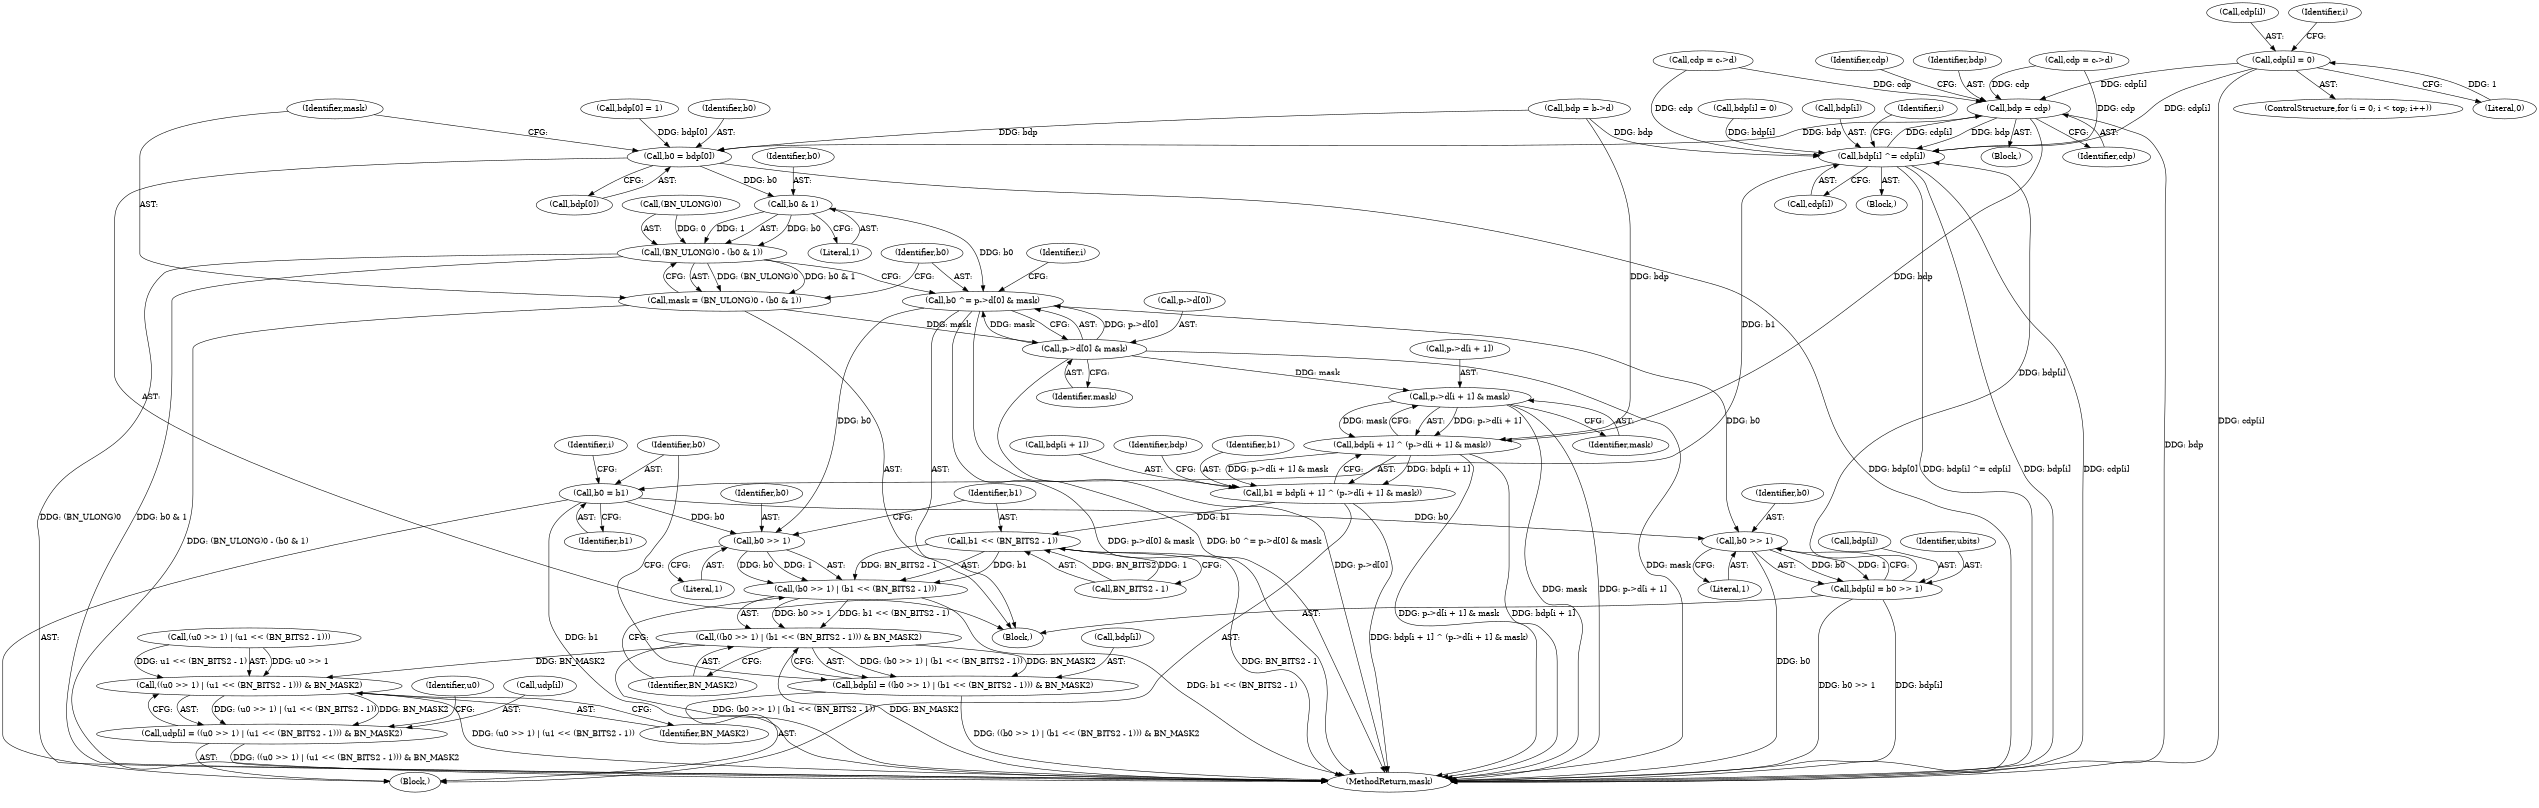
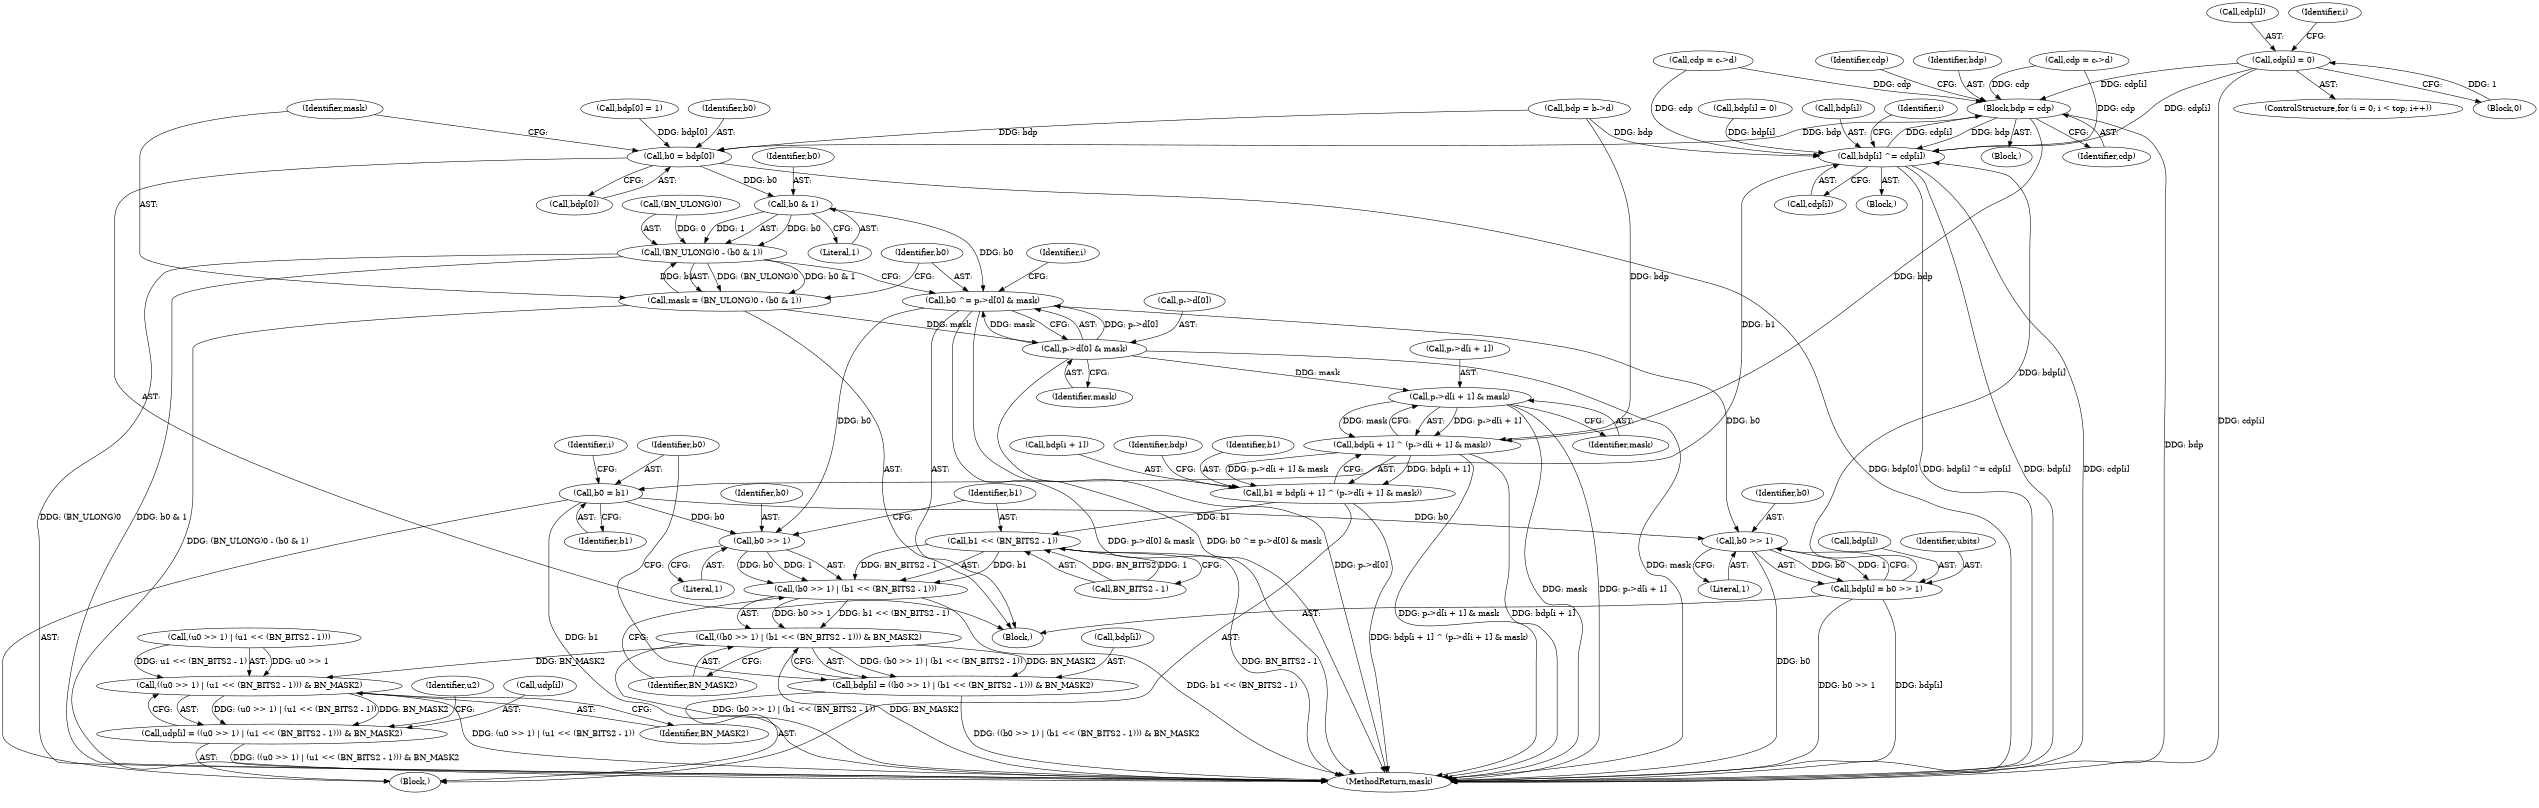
(2019, 109) -> (2019, 109)
(2505, 109) -> (2505, 109)
(677, 277) -> (677, 277)
(453, 686) -> (453, 686)
